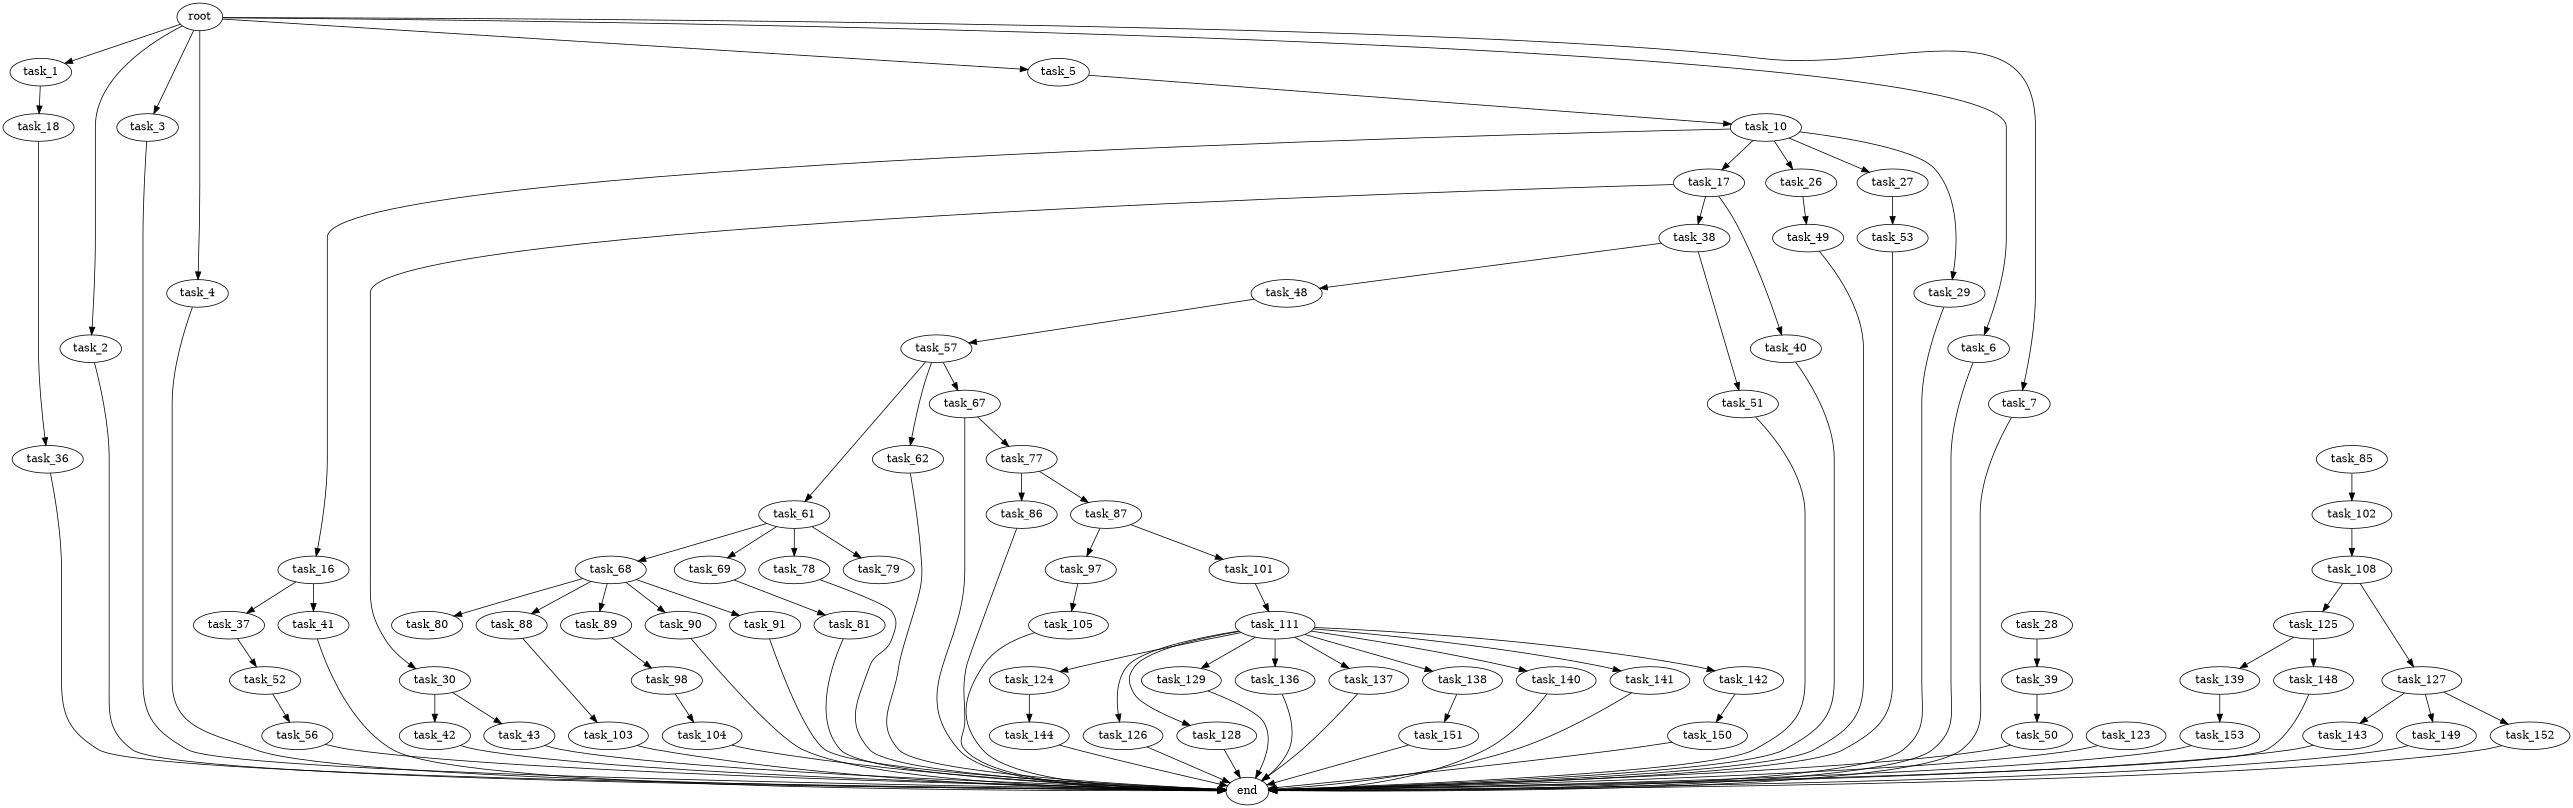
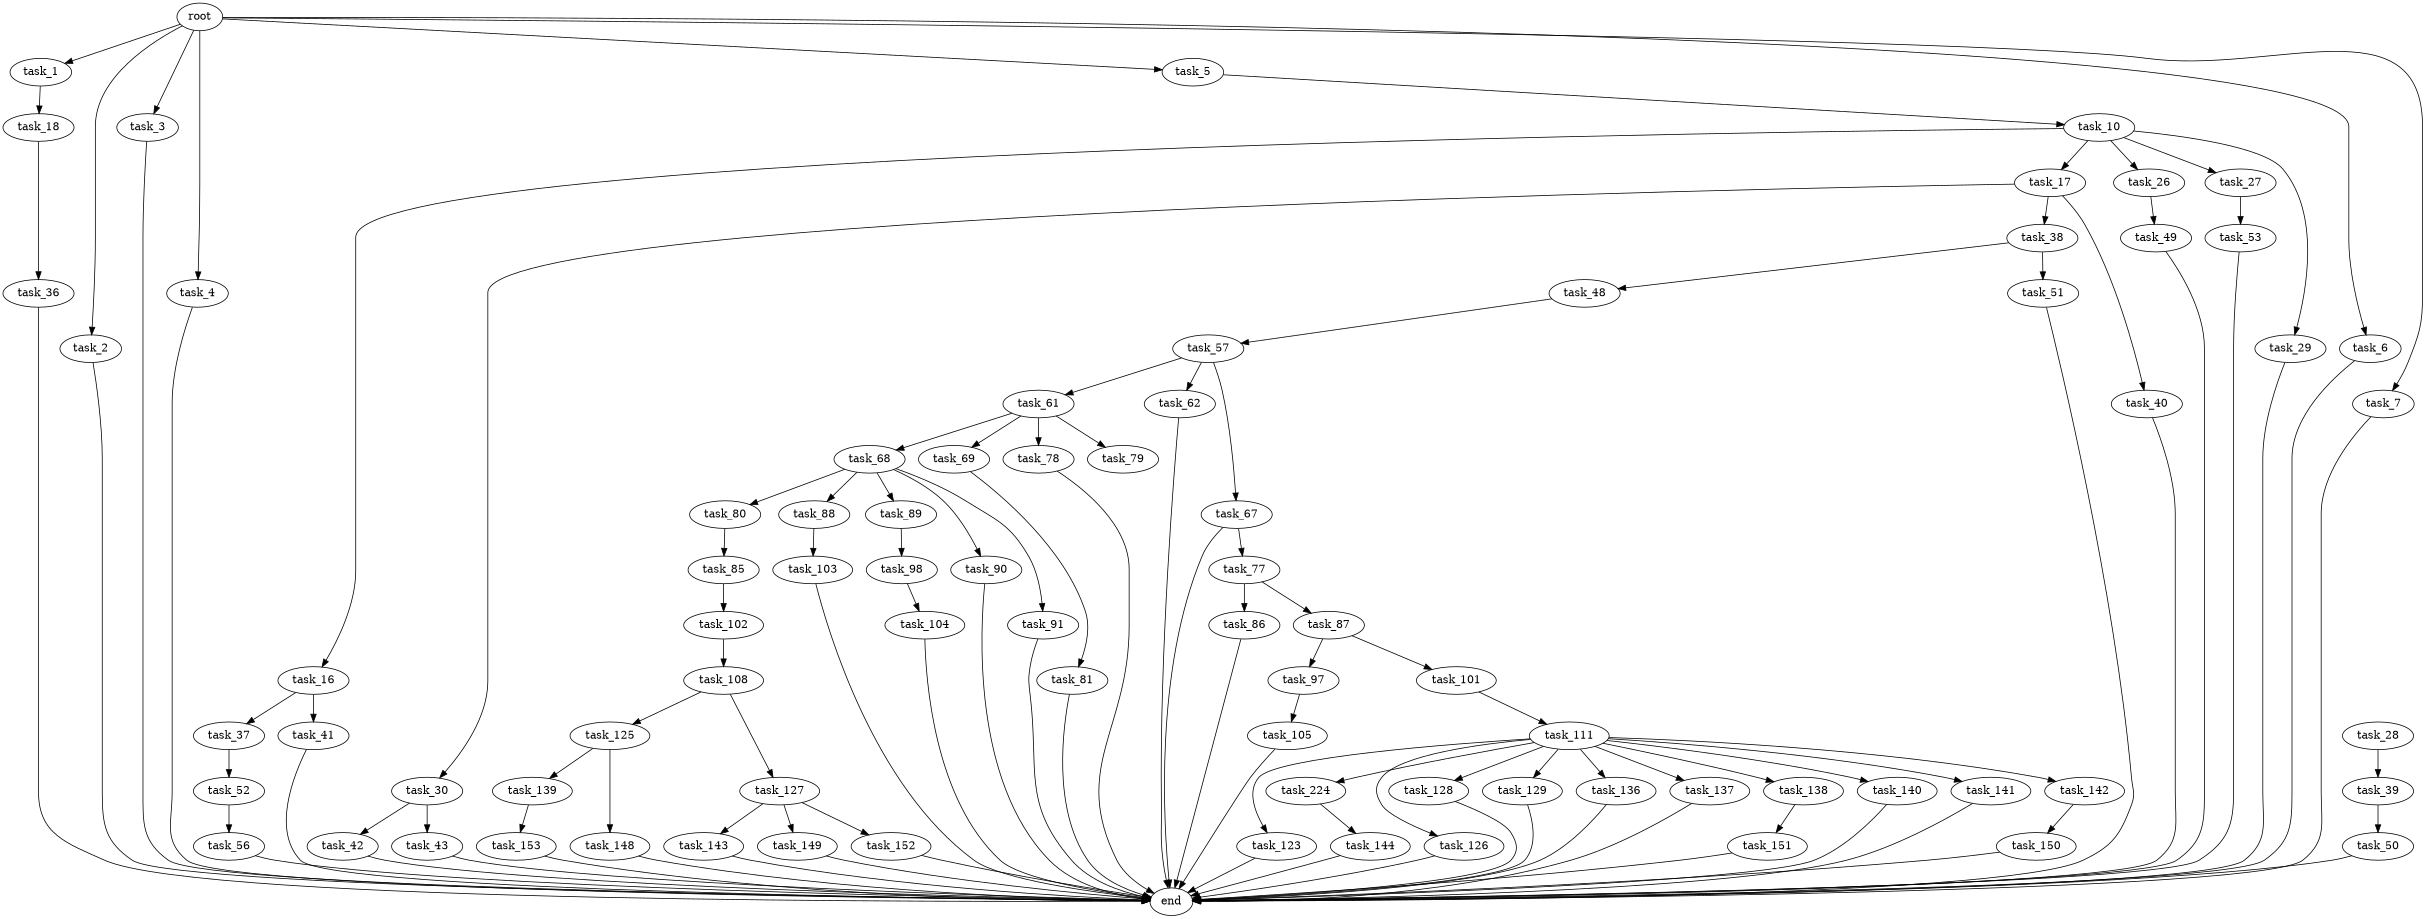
none -> (724, 538)
(1029, 680) -> (1306, 791)
none -> (1367, 753)
